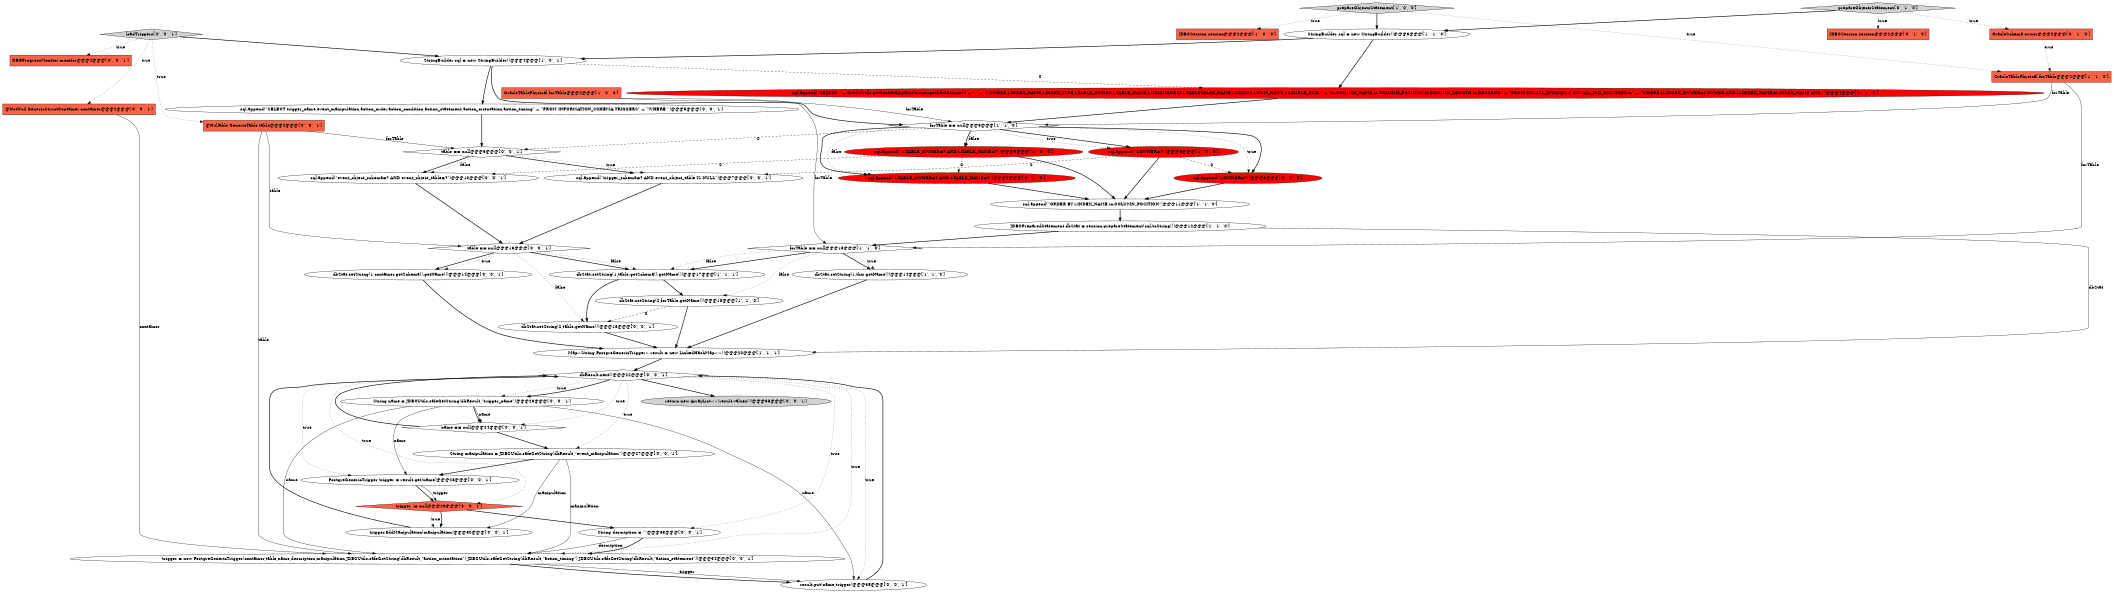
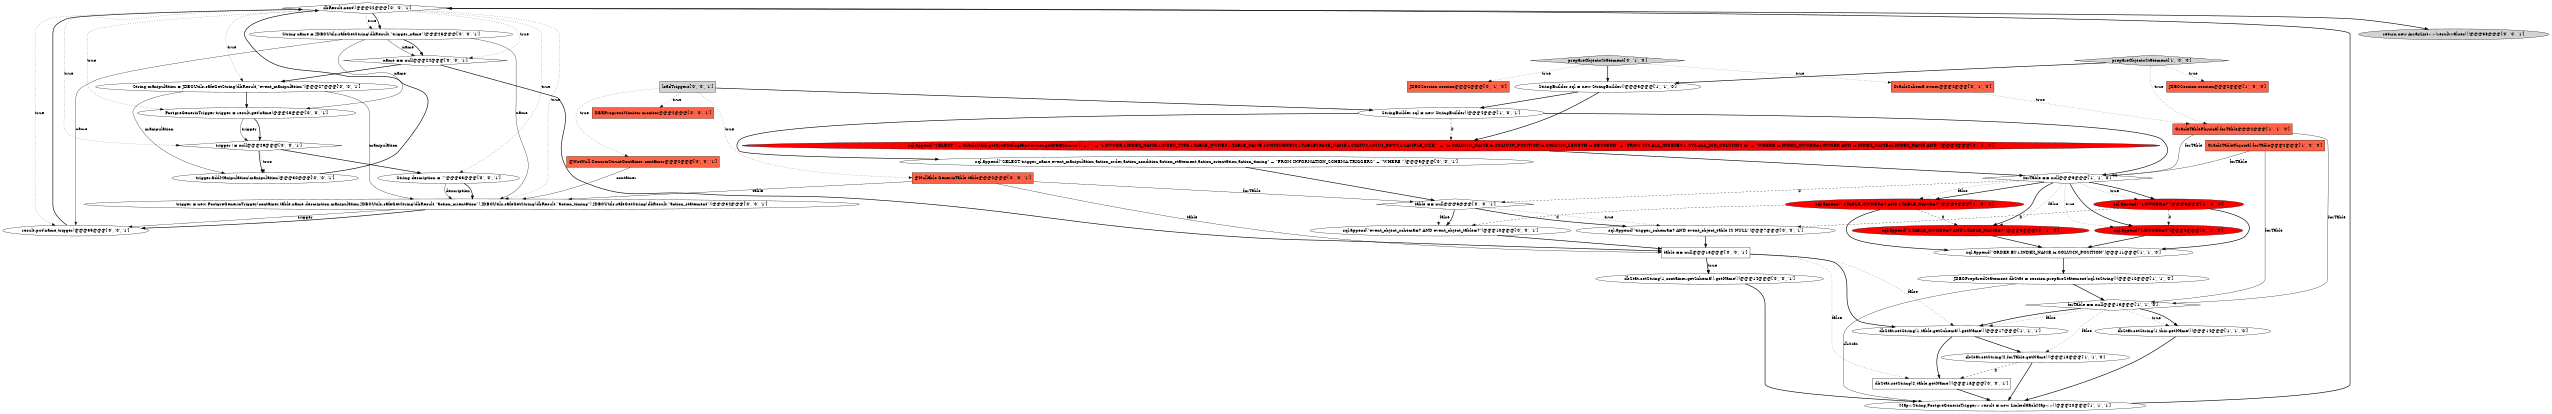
(151, 34) -> (688, 87)
(509, 248) -> (1706, 253)
(588, 327) -> (1942, 384)
(391, 383) -> (1012, 213)
(439, 506) -> (259, 146)
